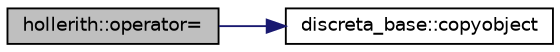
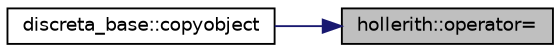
(243, 26) -> (299, 26)
